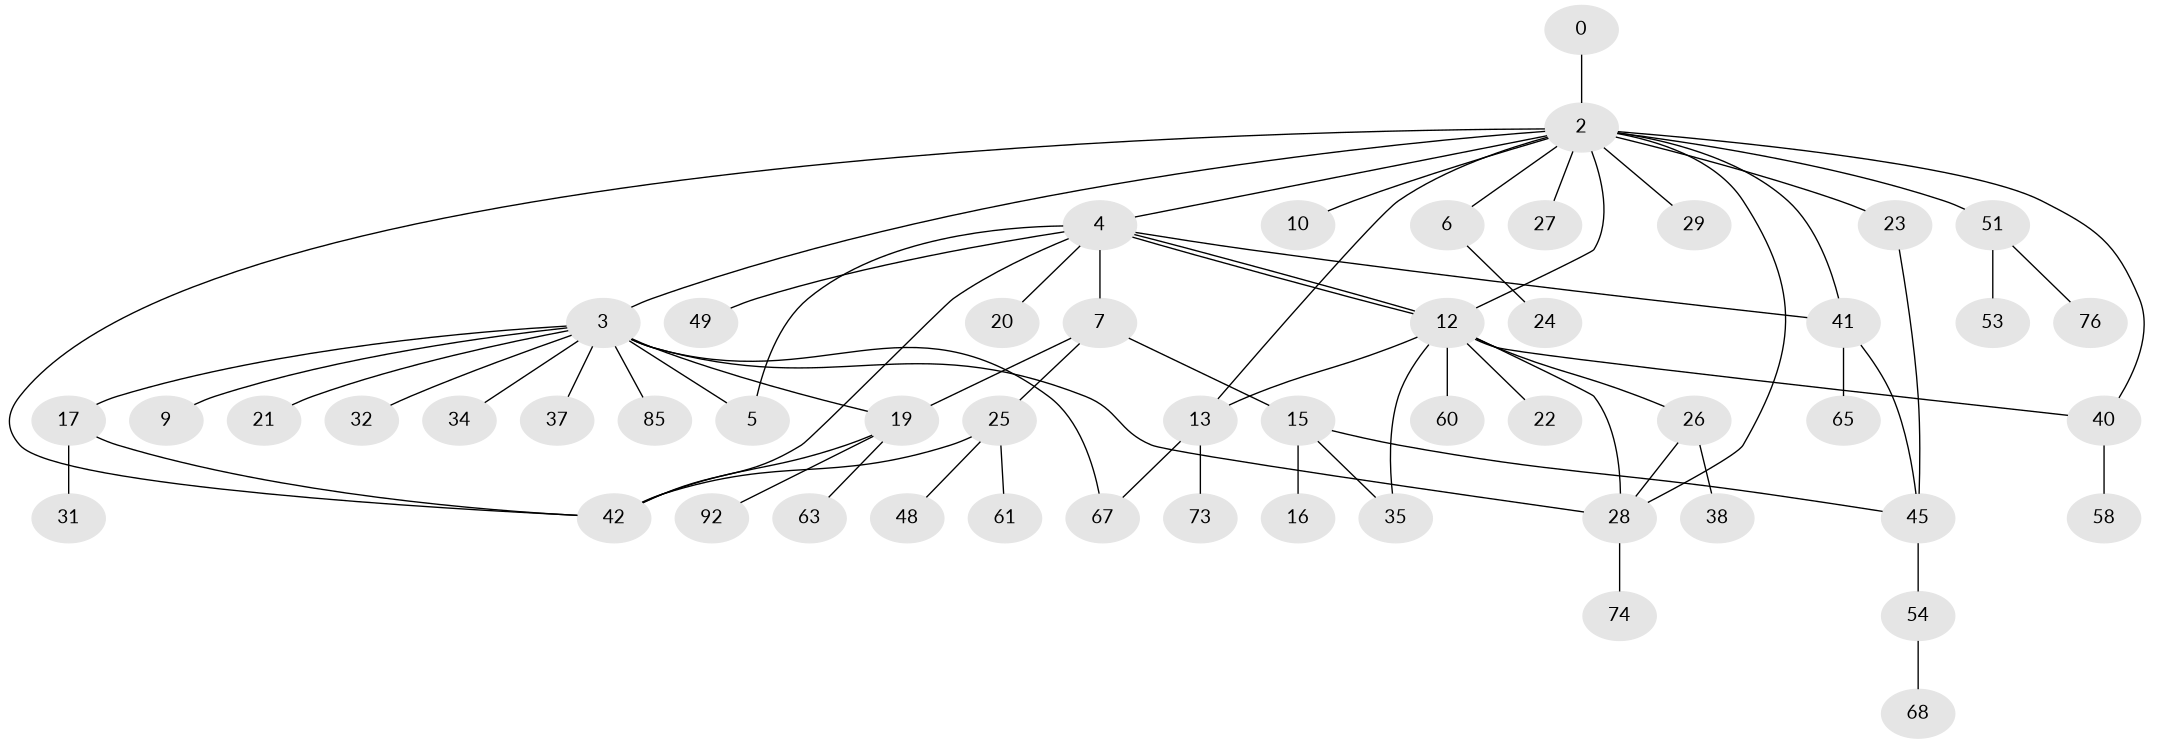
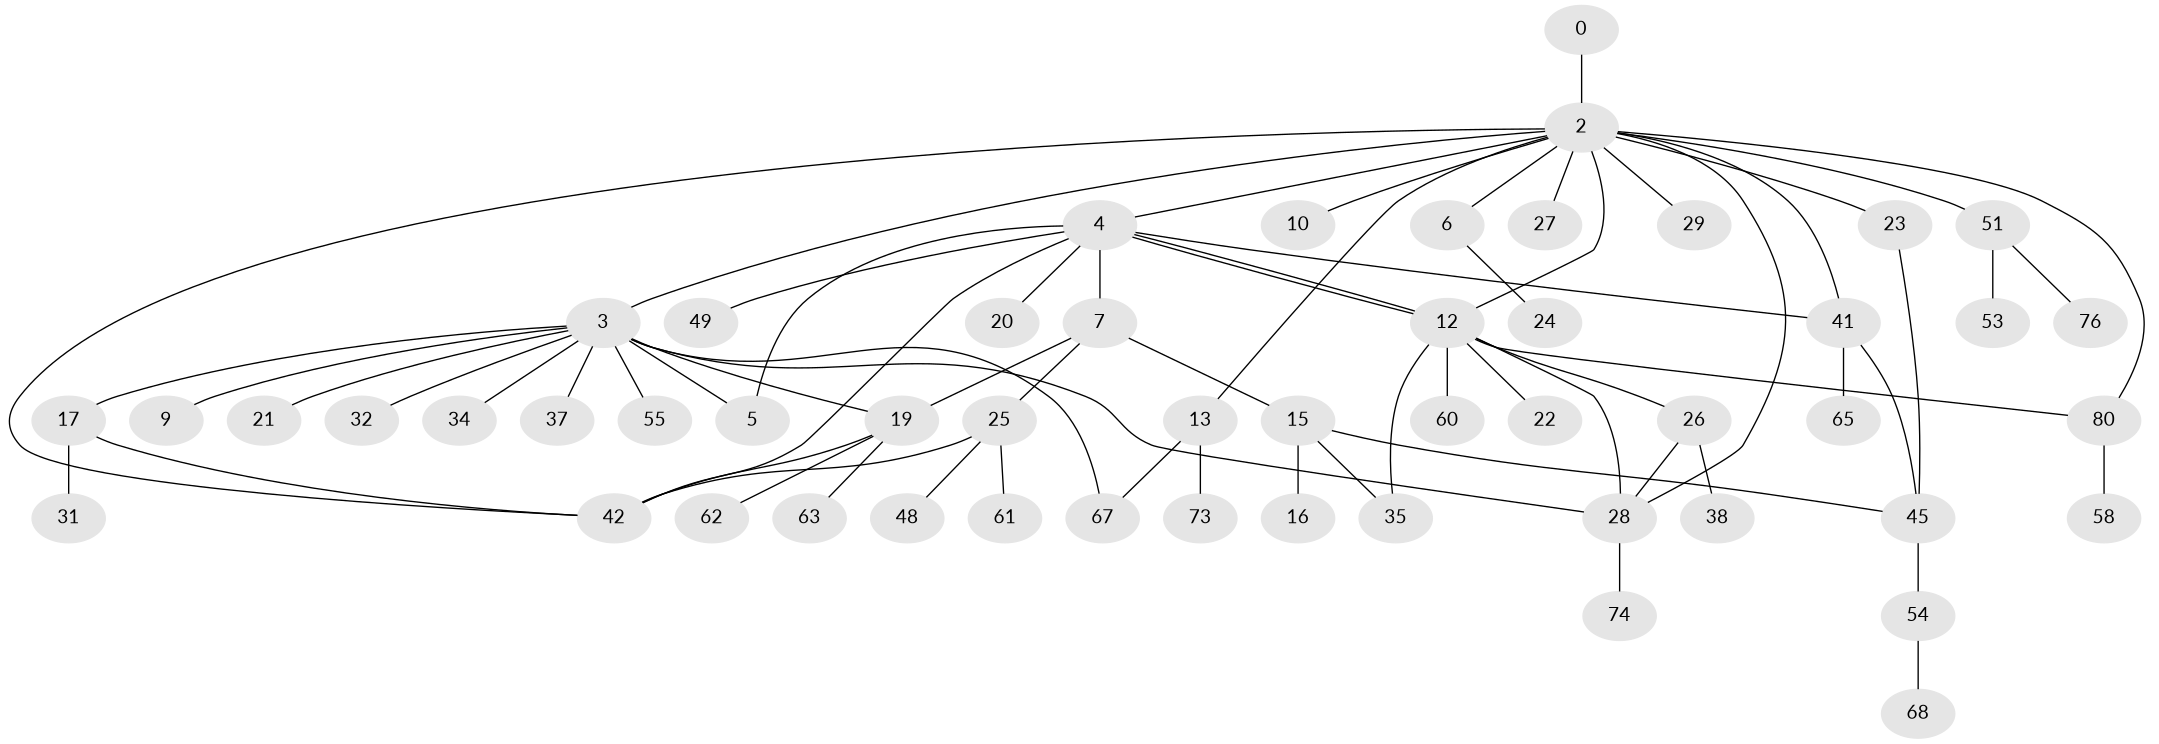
(1323, 370) -> none
(655, 421) -> (655, 421)
(2104, 421) -> (2104, 421)
(712, 518) -> (712, 518)
